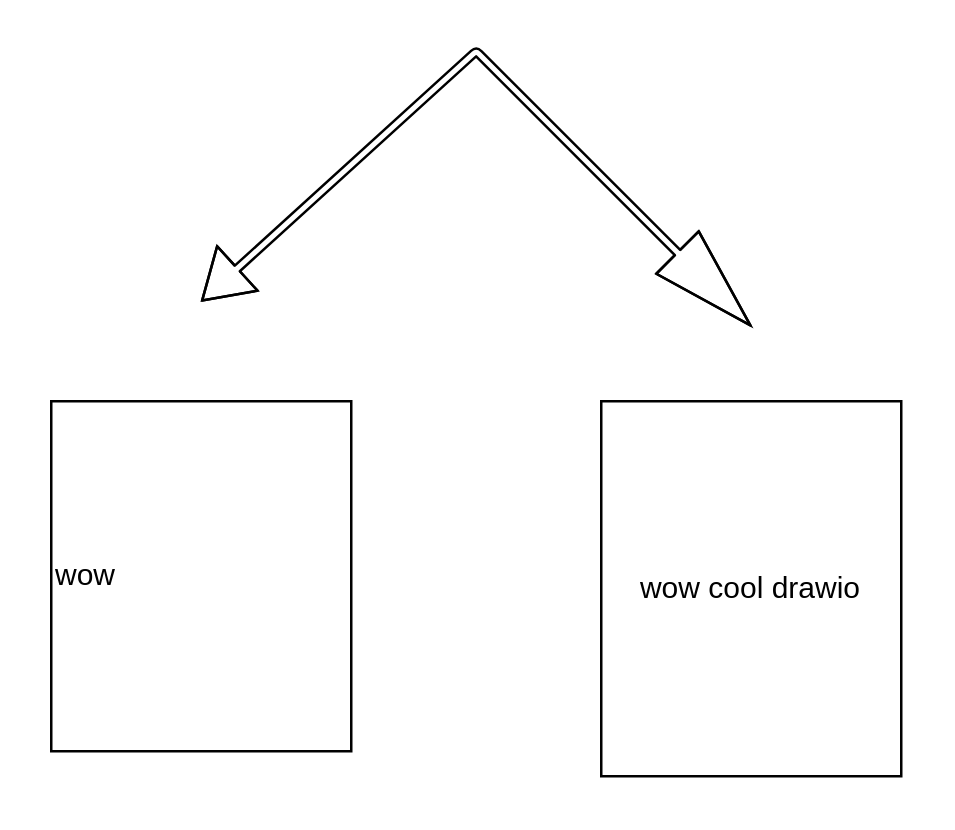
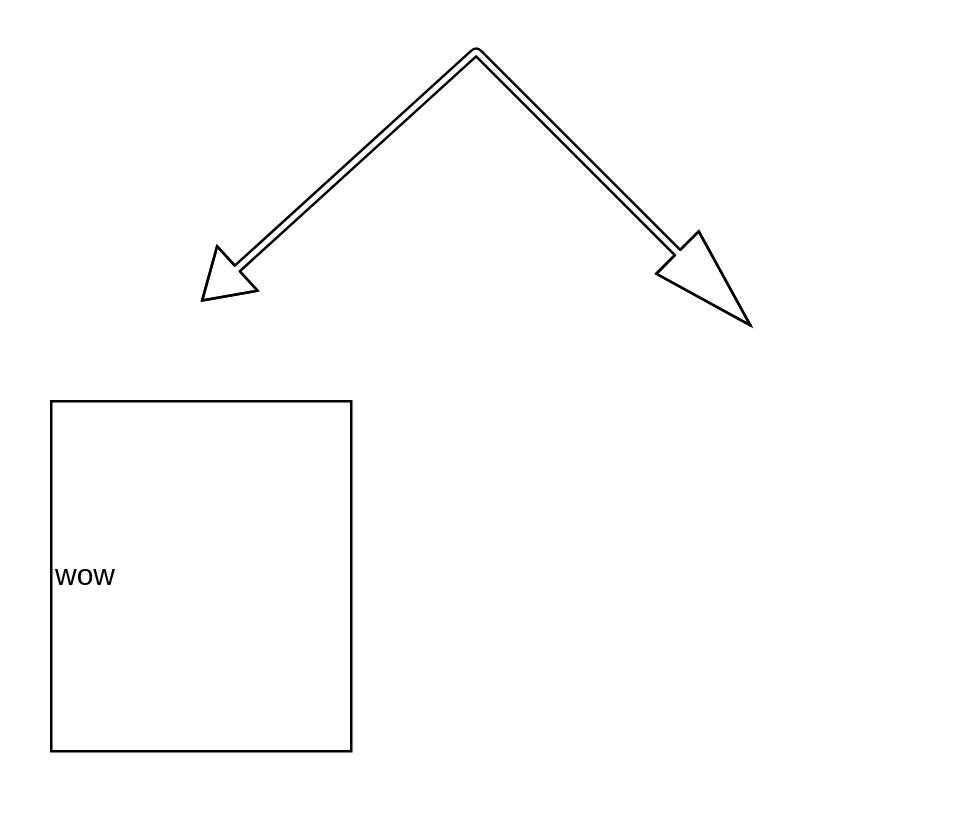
(751, 589) -> none
